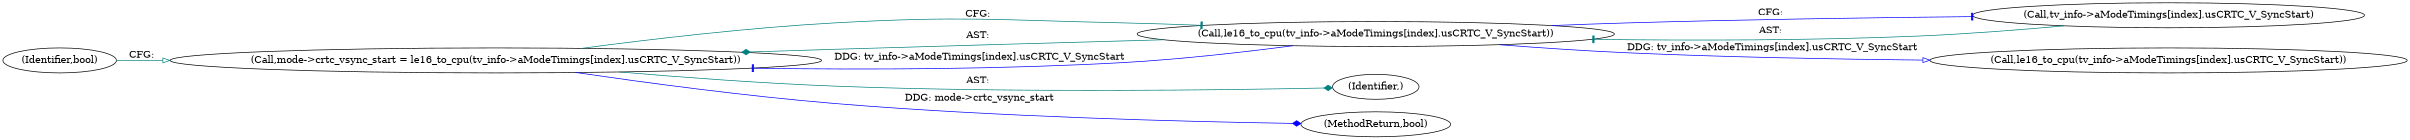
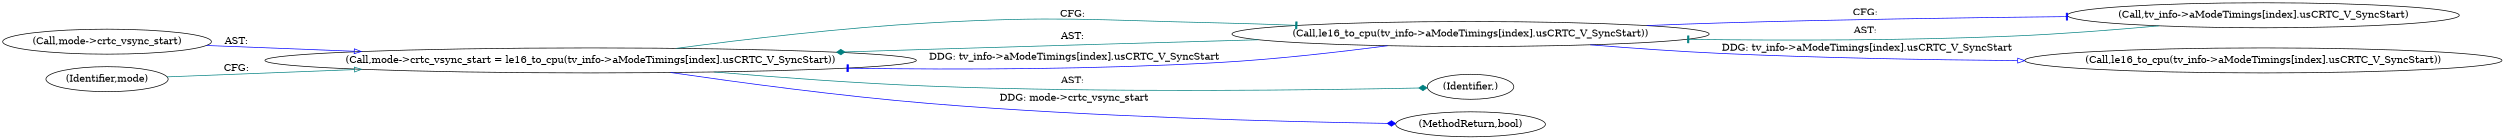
none -> (107, 42)
(60, 60) -> (107, 79)
